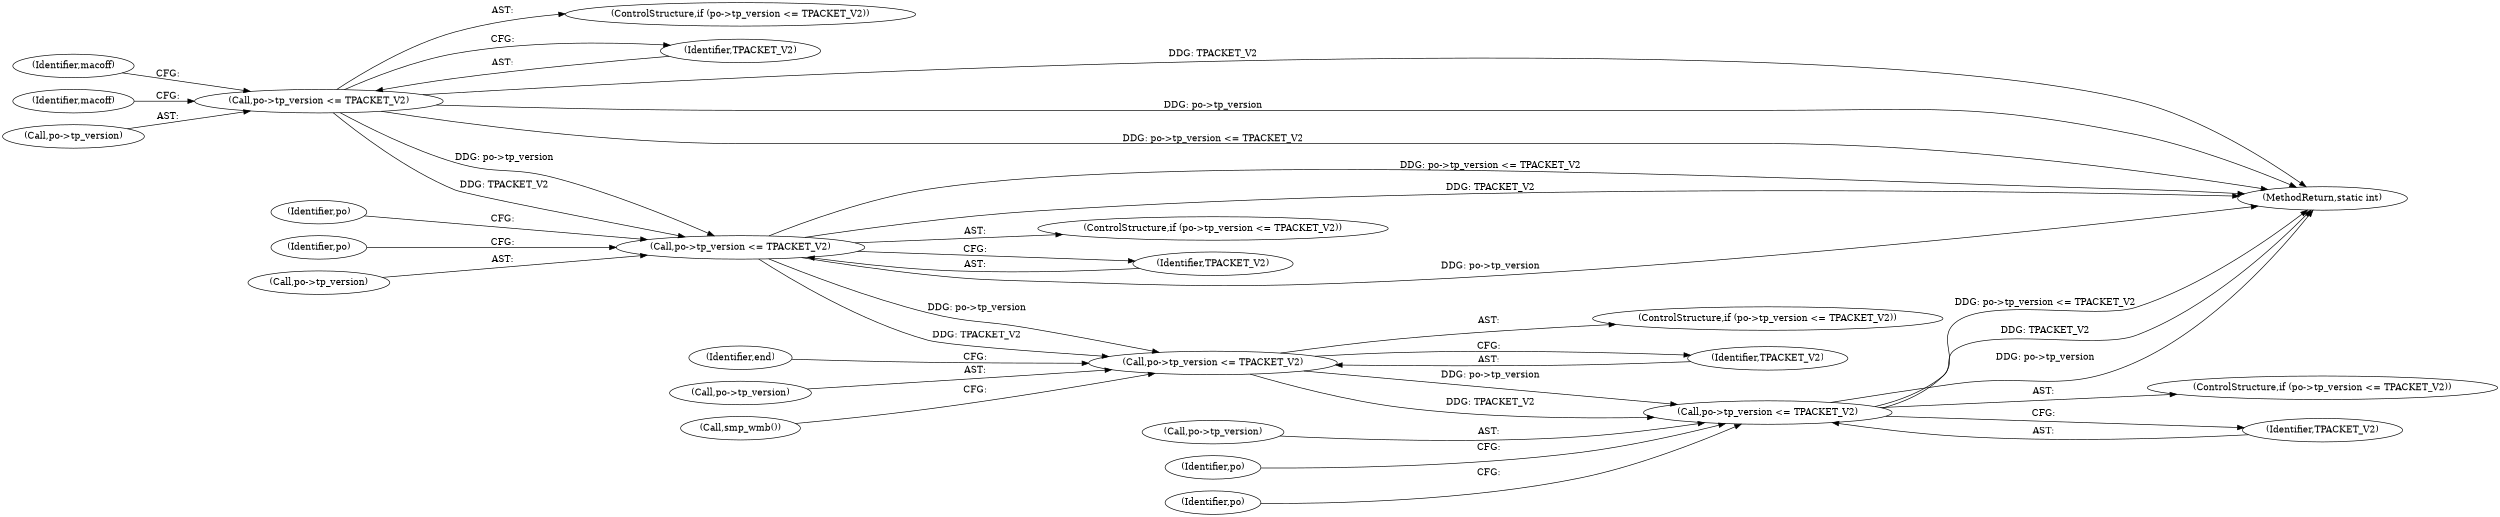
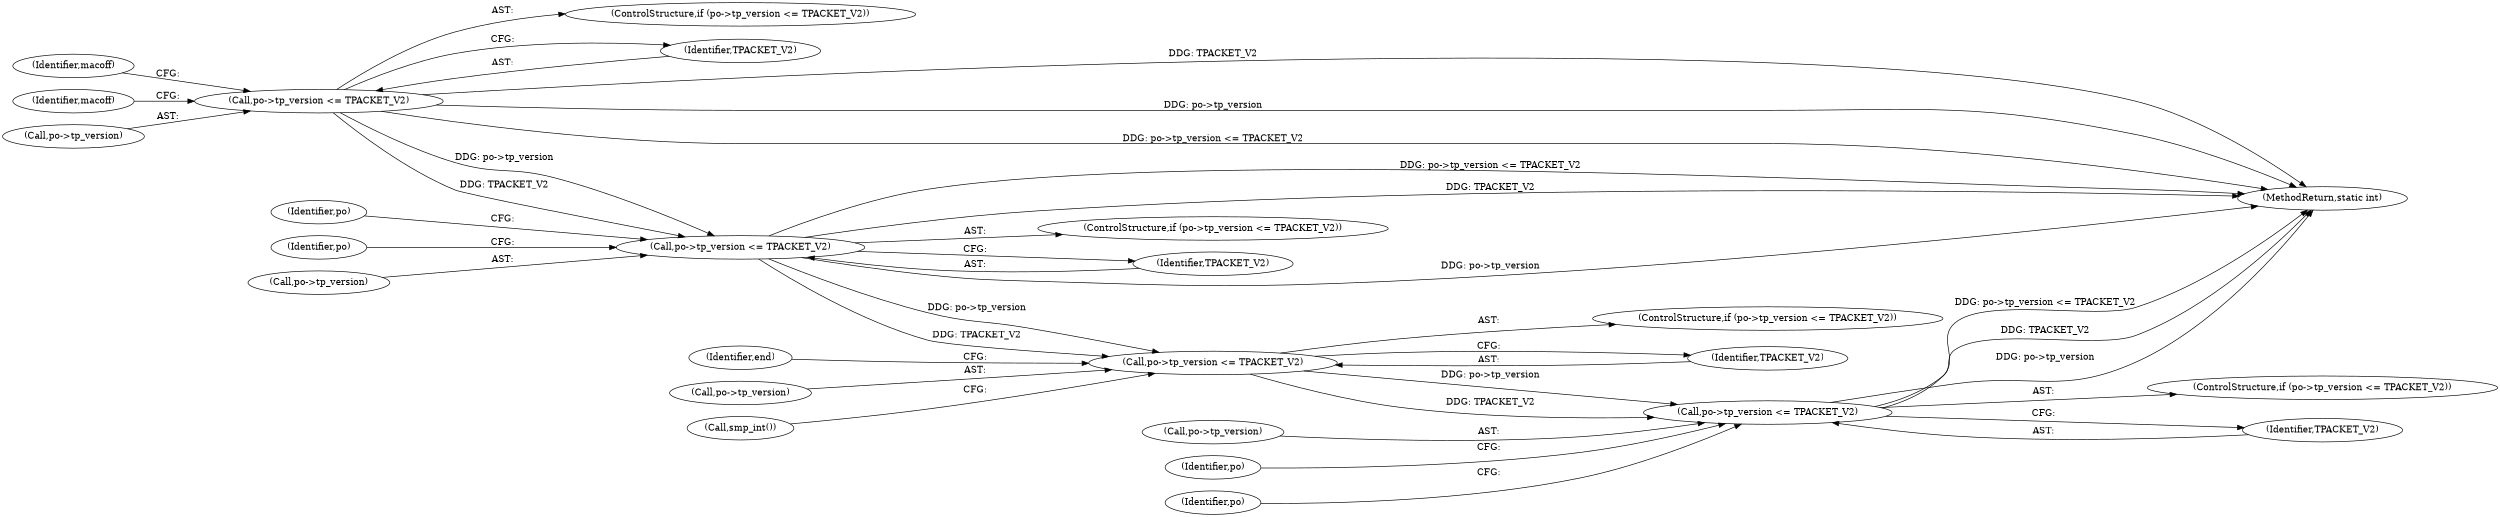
(741, 428) -> (741, 428)
